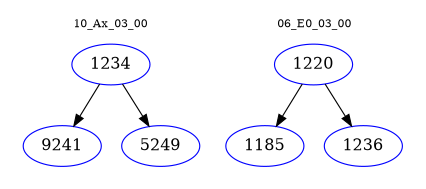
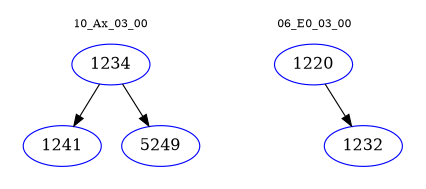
(62, 146) -> (62, 146)
(265, 146) -> none
(363, 146) -> (363, 146)
